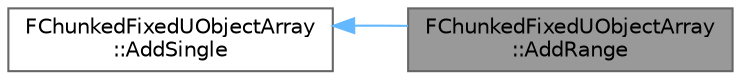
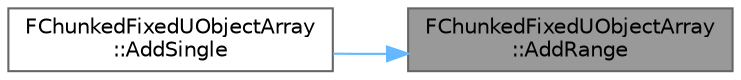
(381, 26) -> (360, 54)
